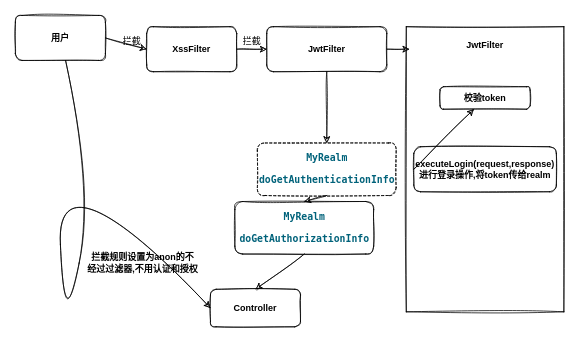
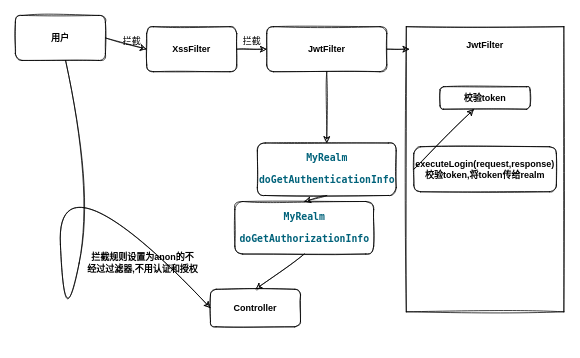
(327, 169) -> (327, 169)
(485, 169) -> (485, 169)
